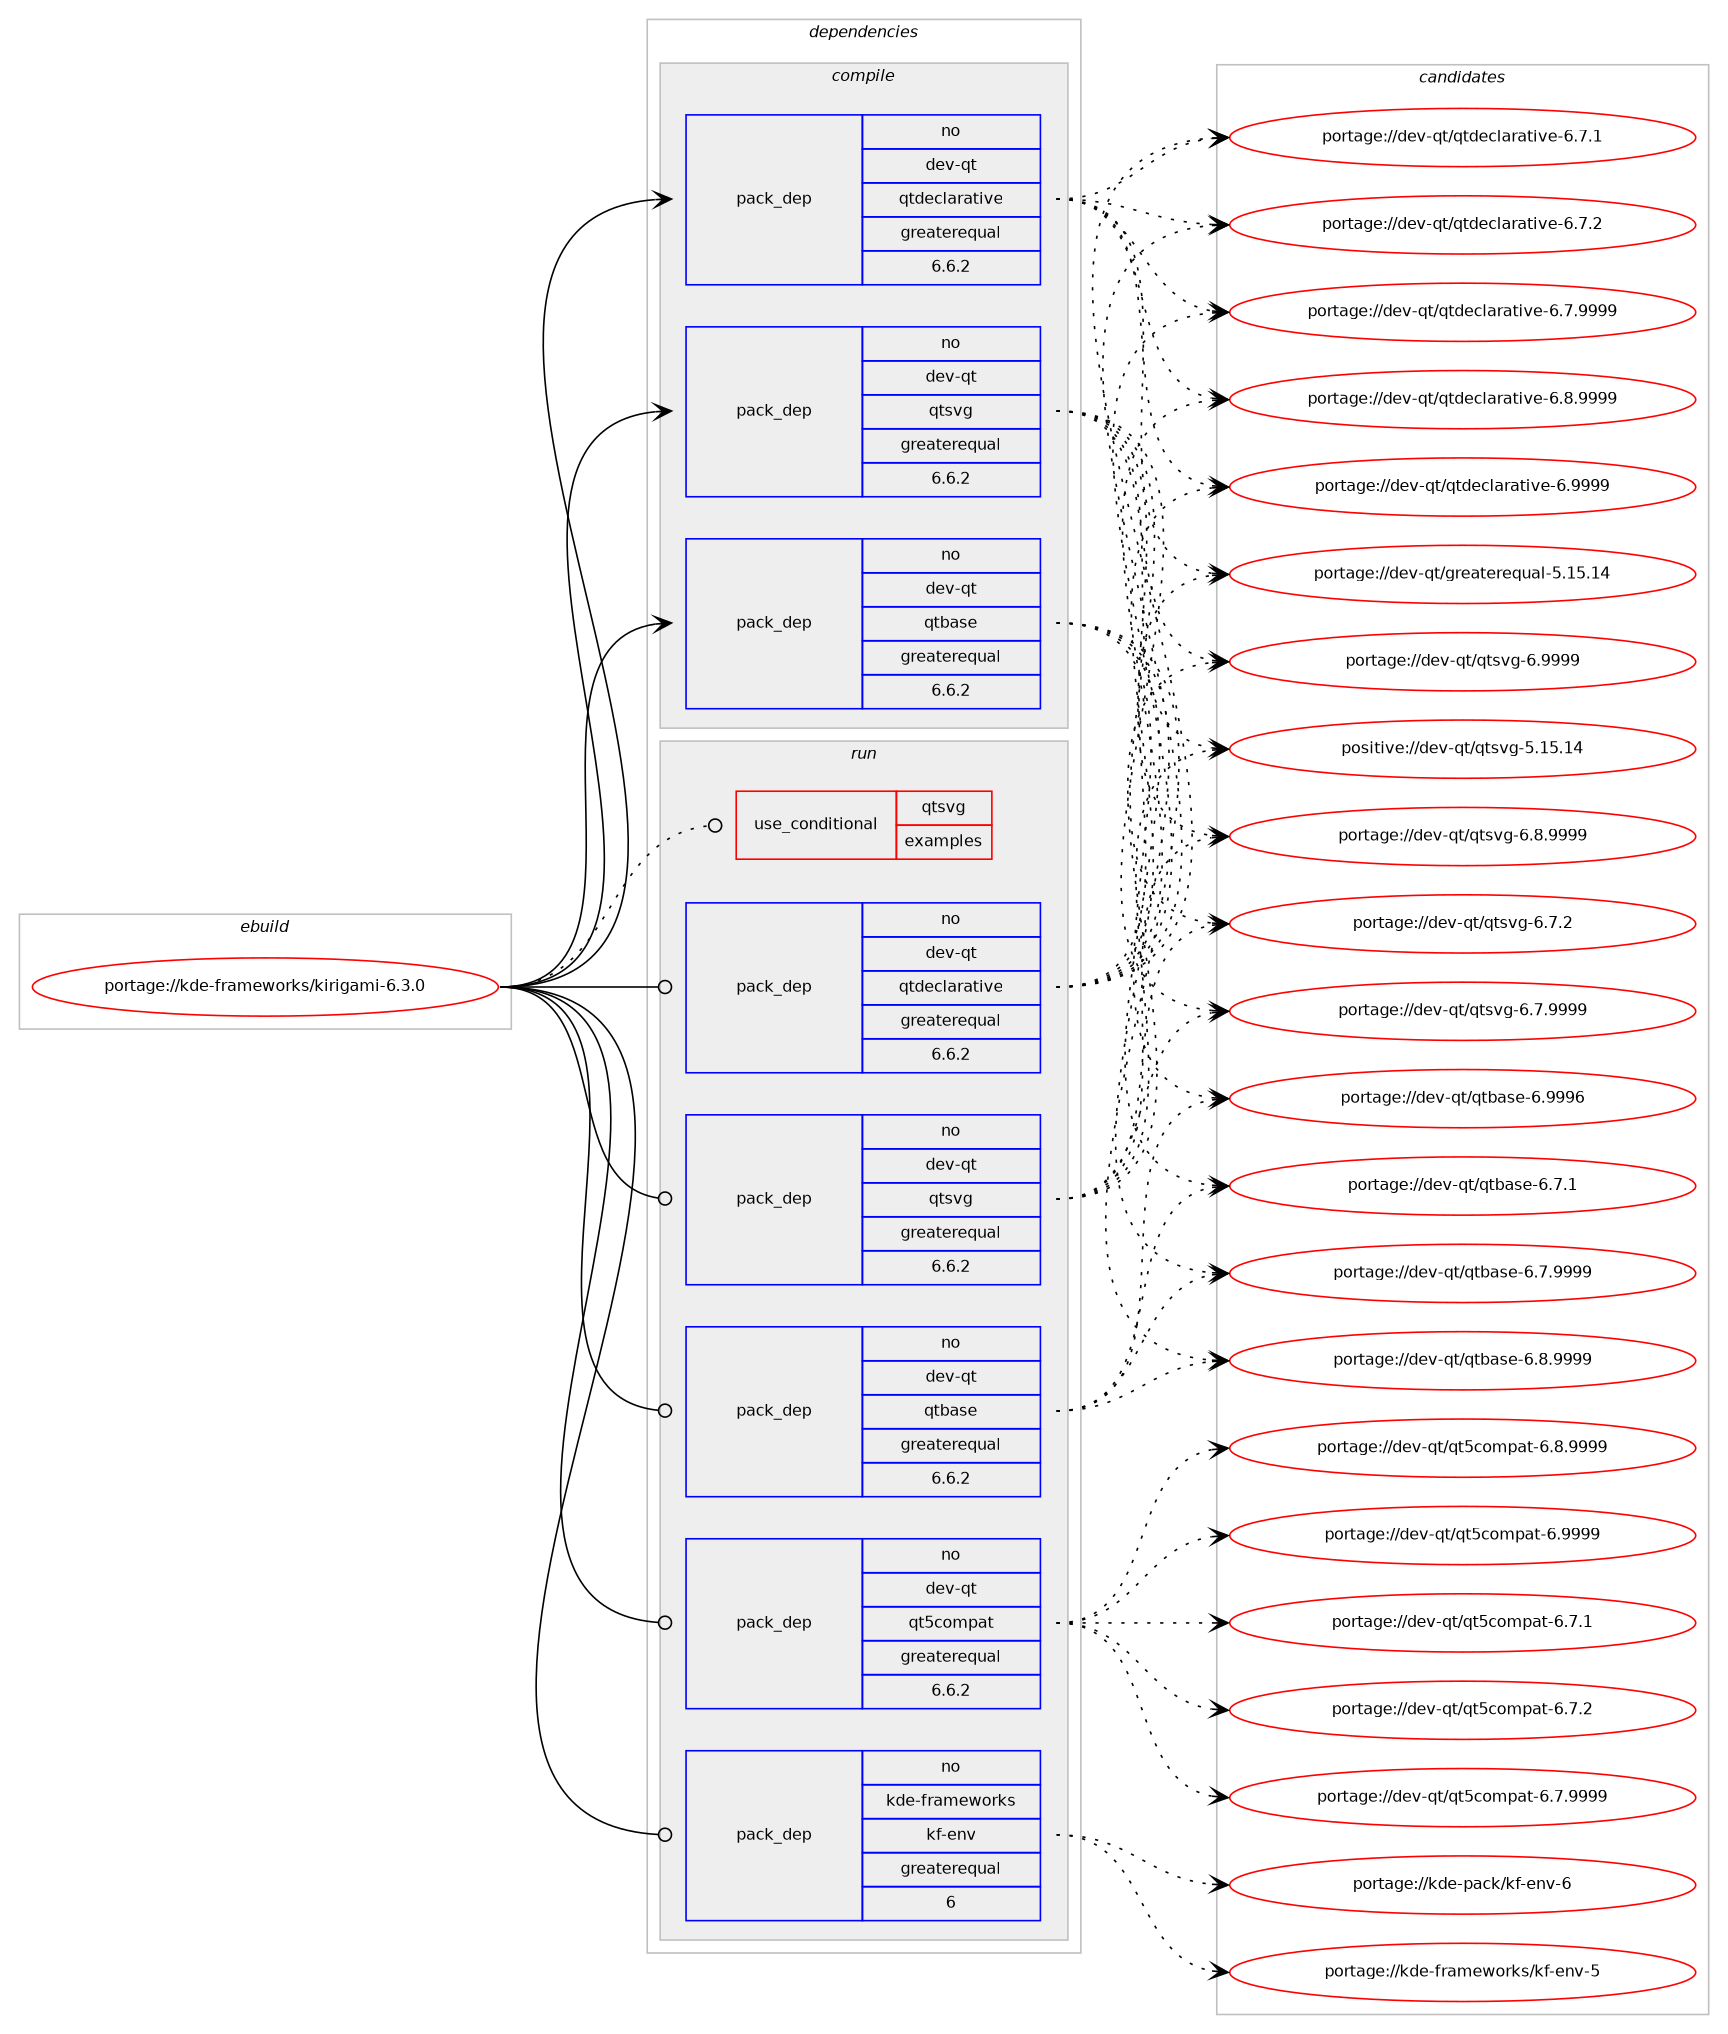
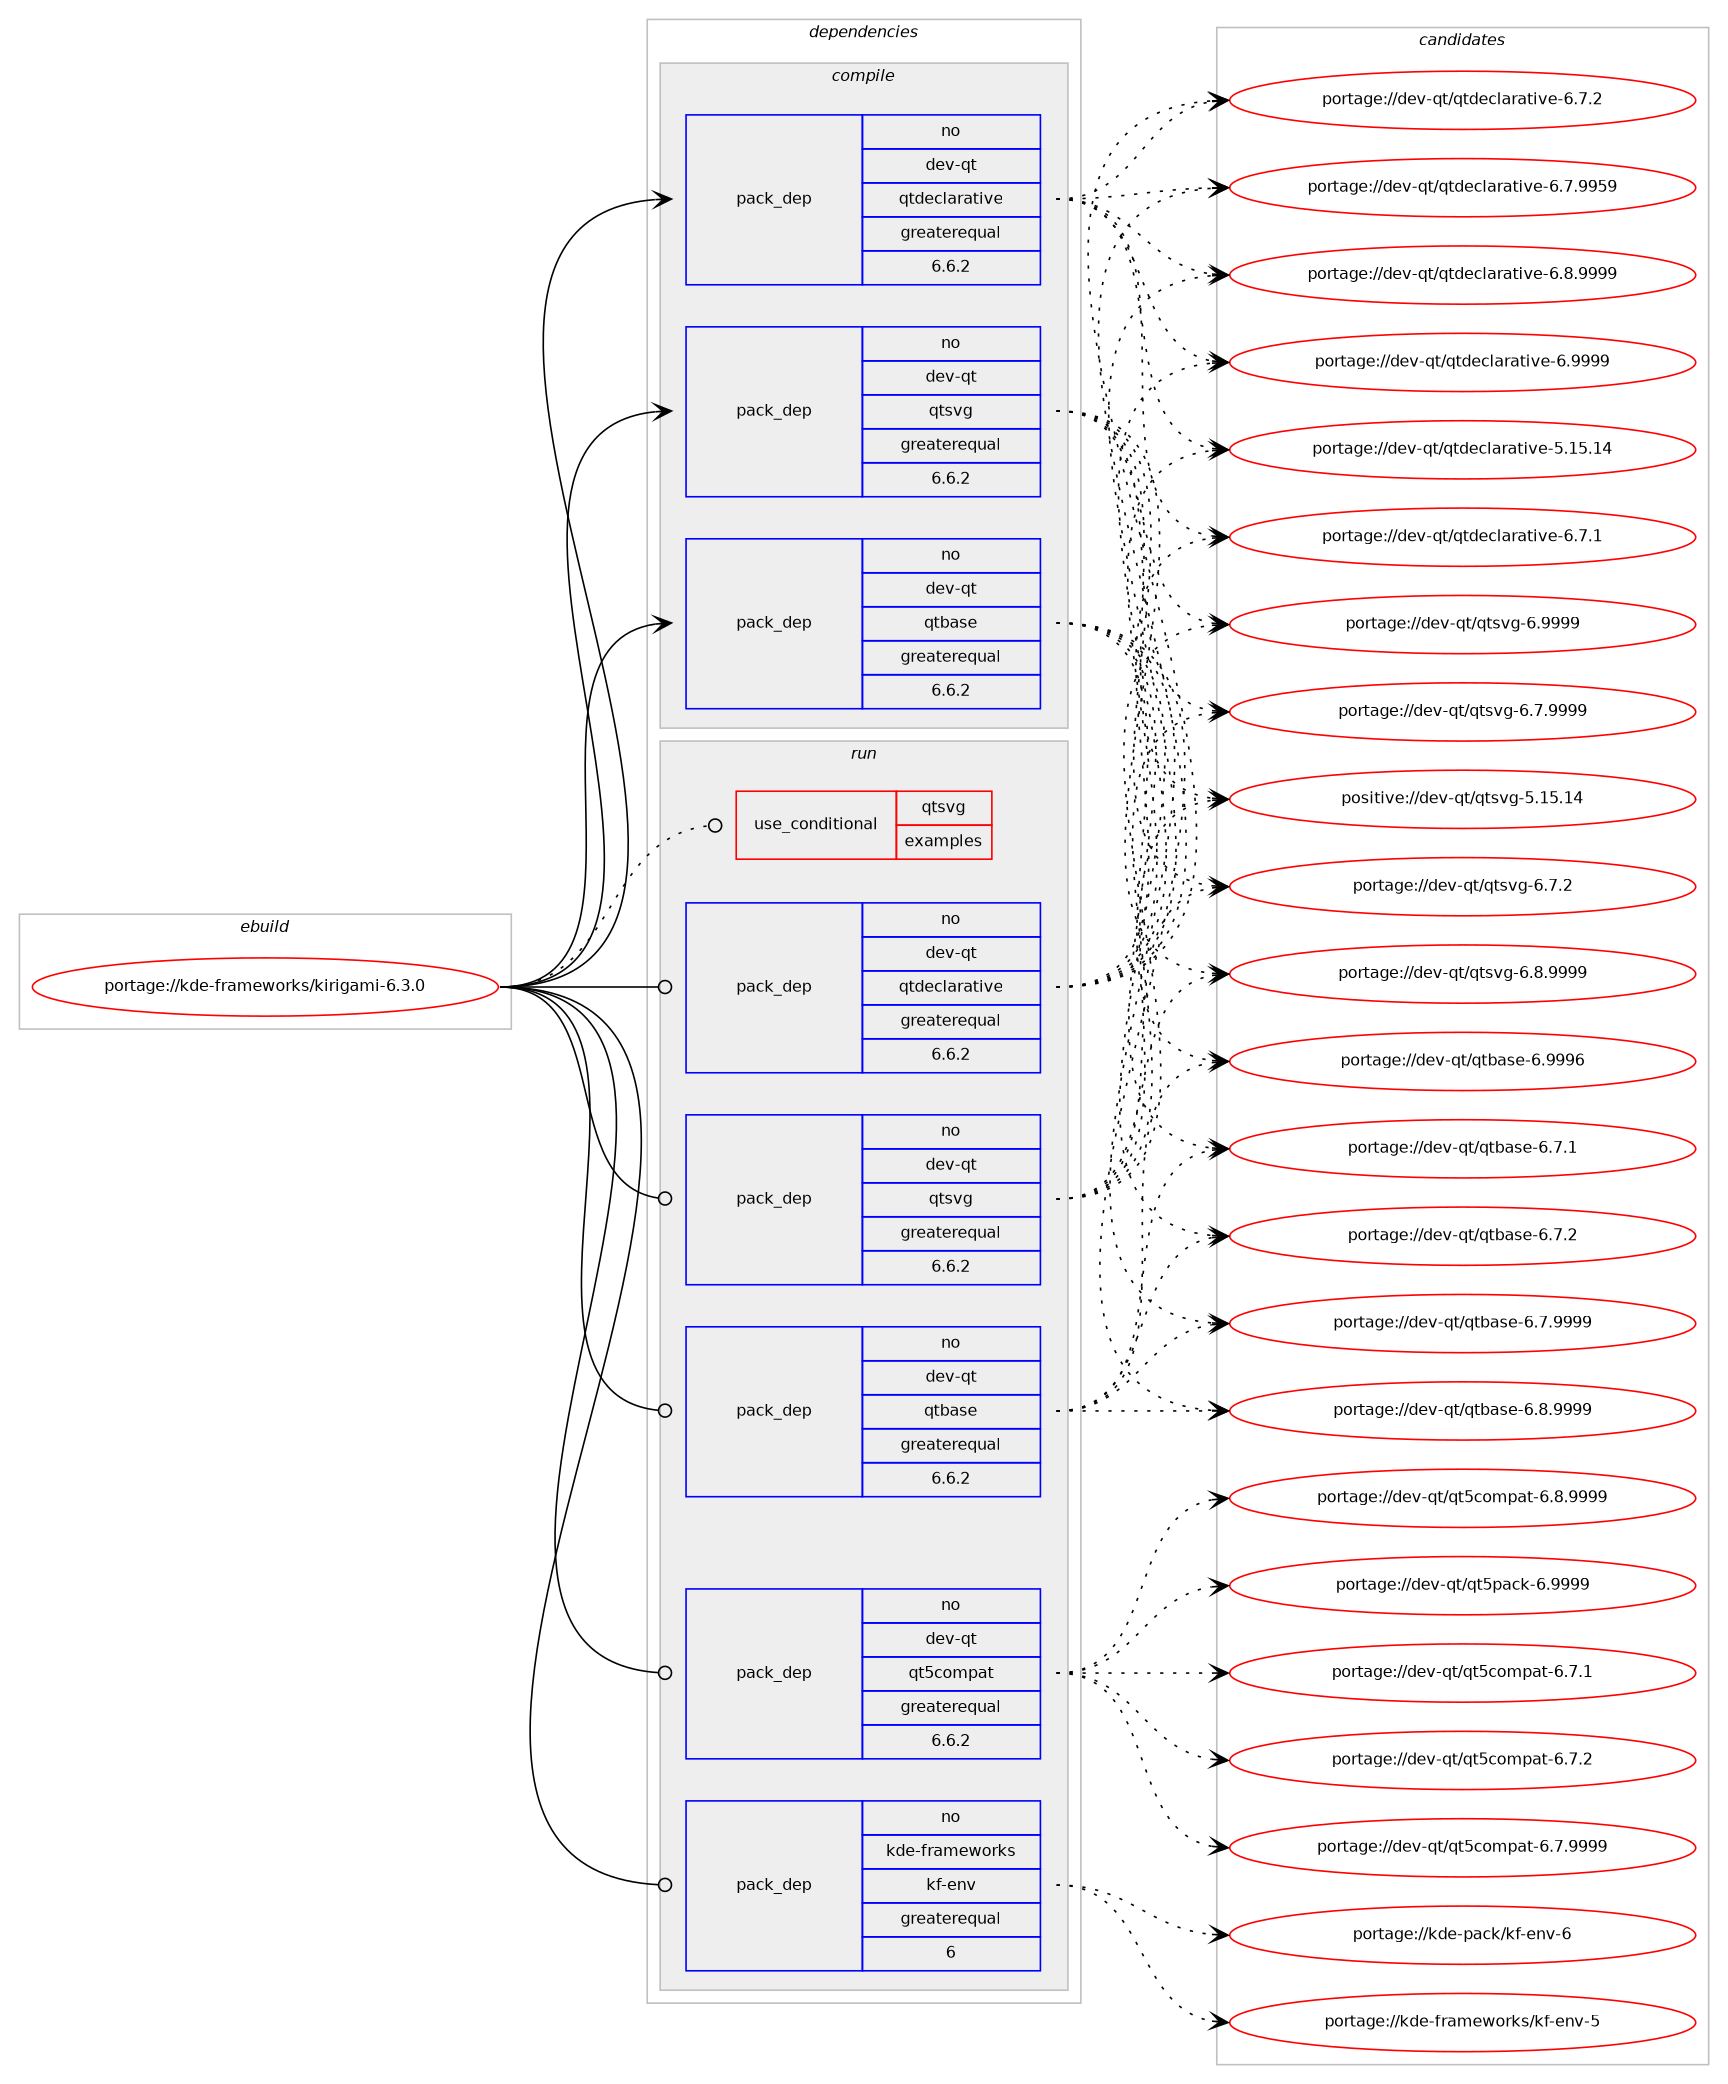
(1463, 312) -> (1463, 188)
(1463, 574) -> (1463, 450)
none -> (1463, 1236)
(1463, 1536) -> (1463, 1586)
